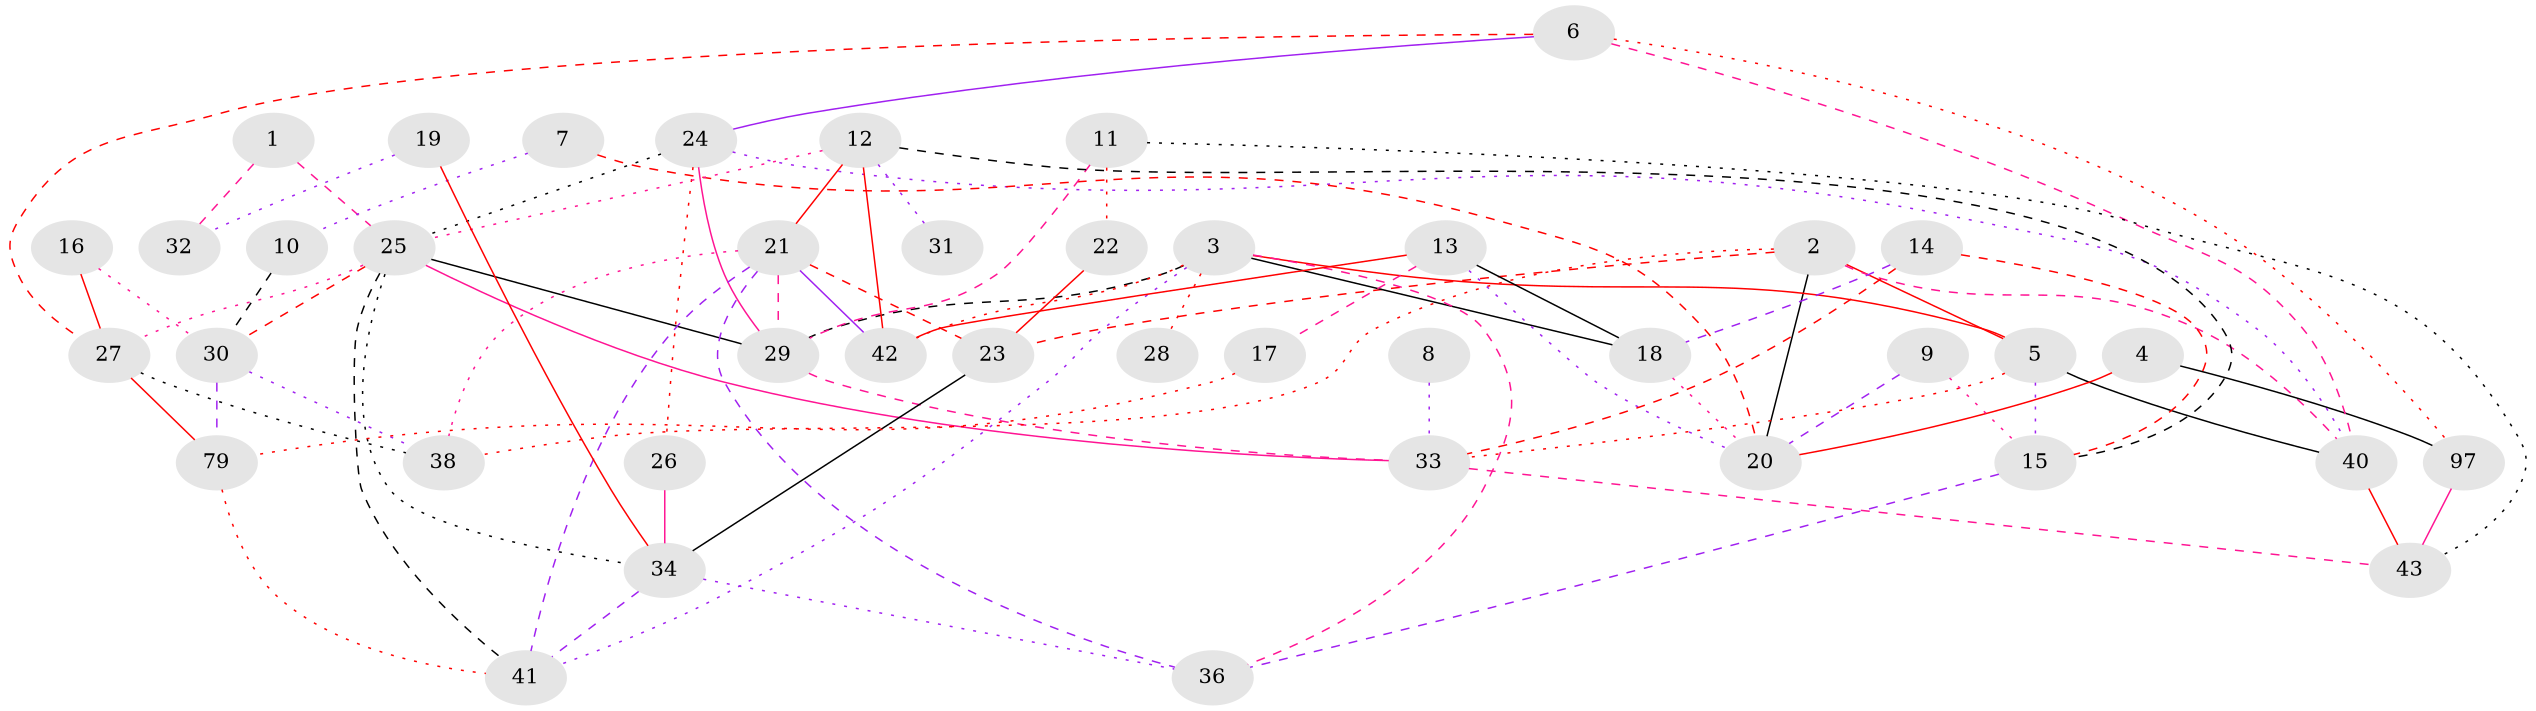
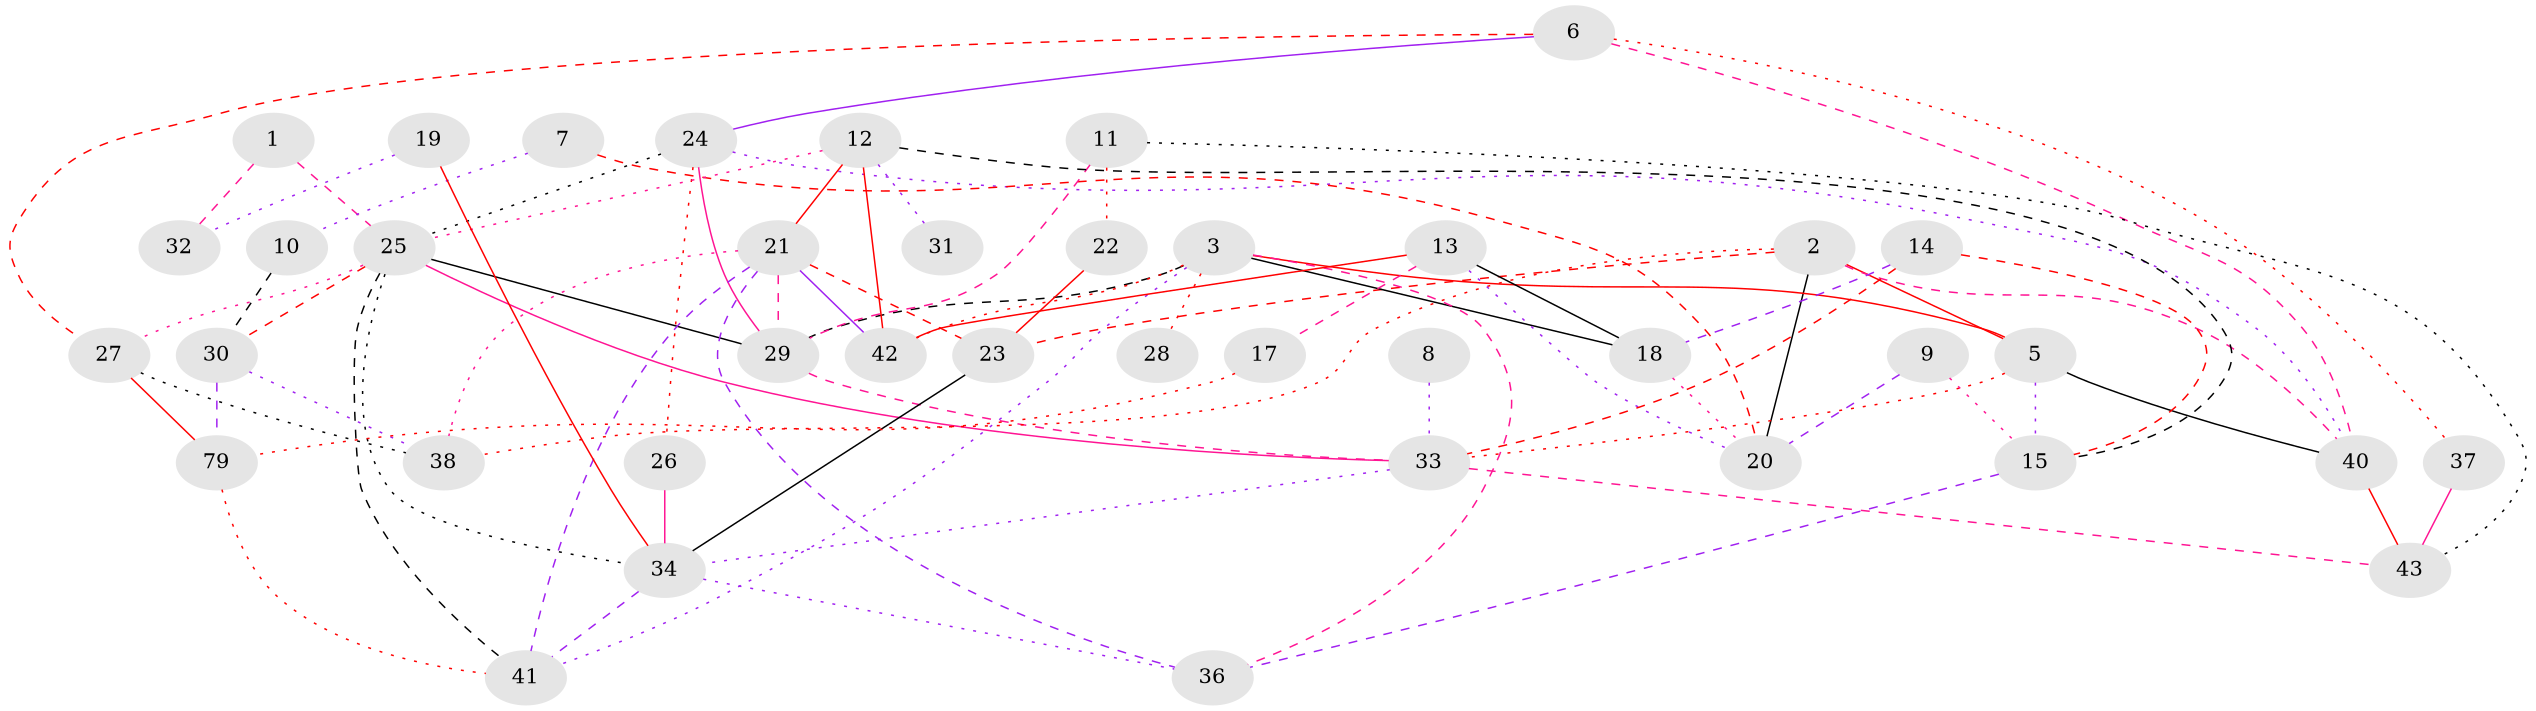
(72, 248) -> none
(2143, 355) -> none
(2464, 463) -> (2464, 463)
none -> (1047, 517)
